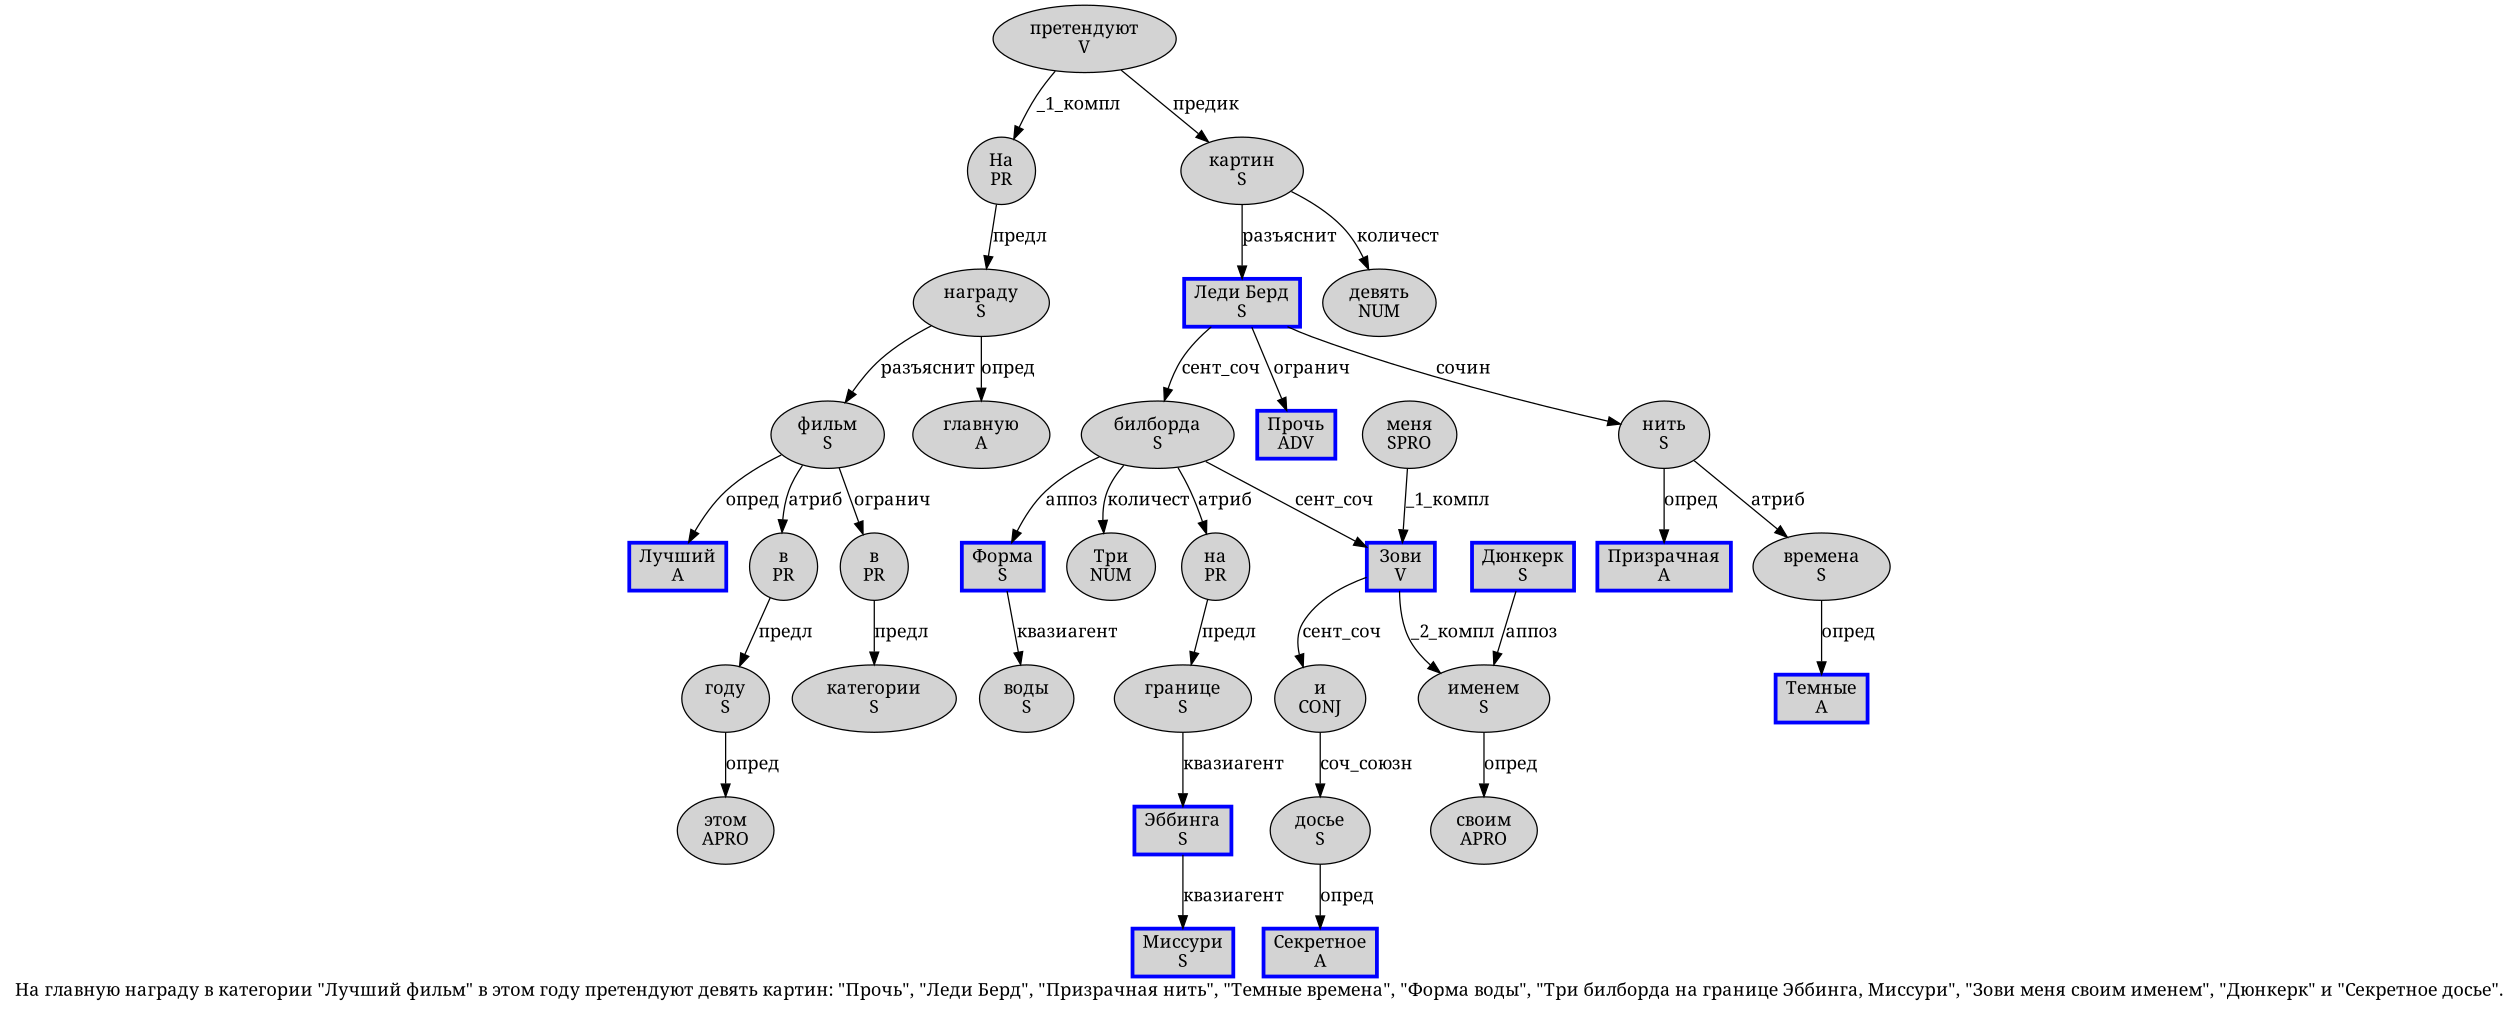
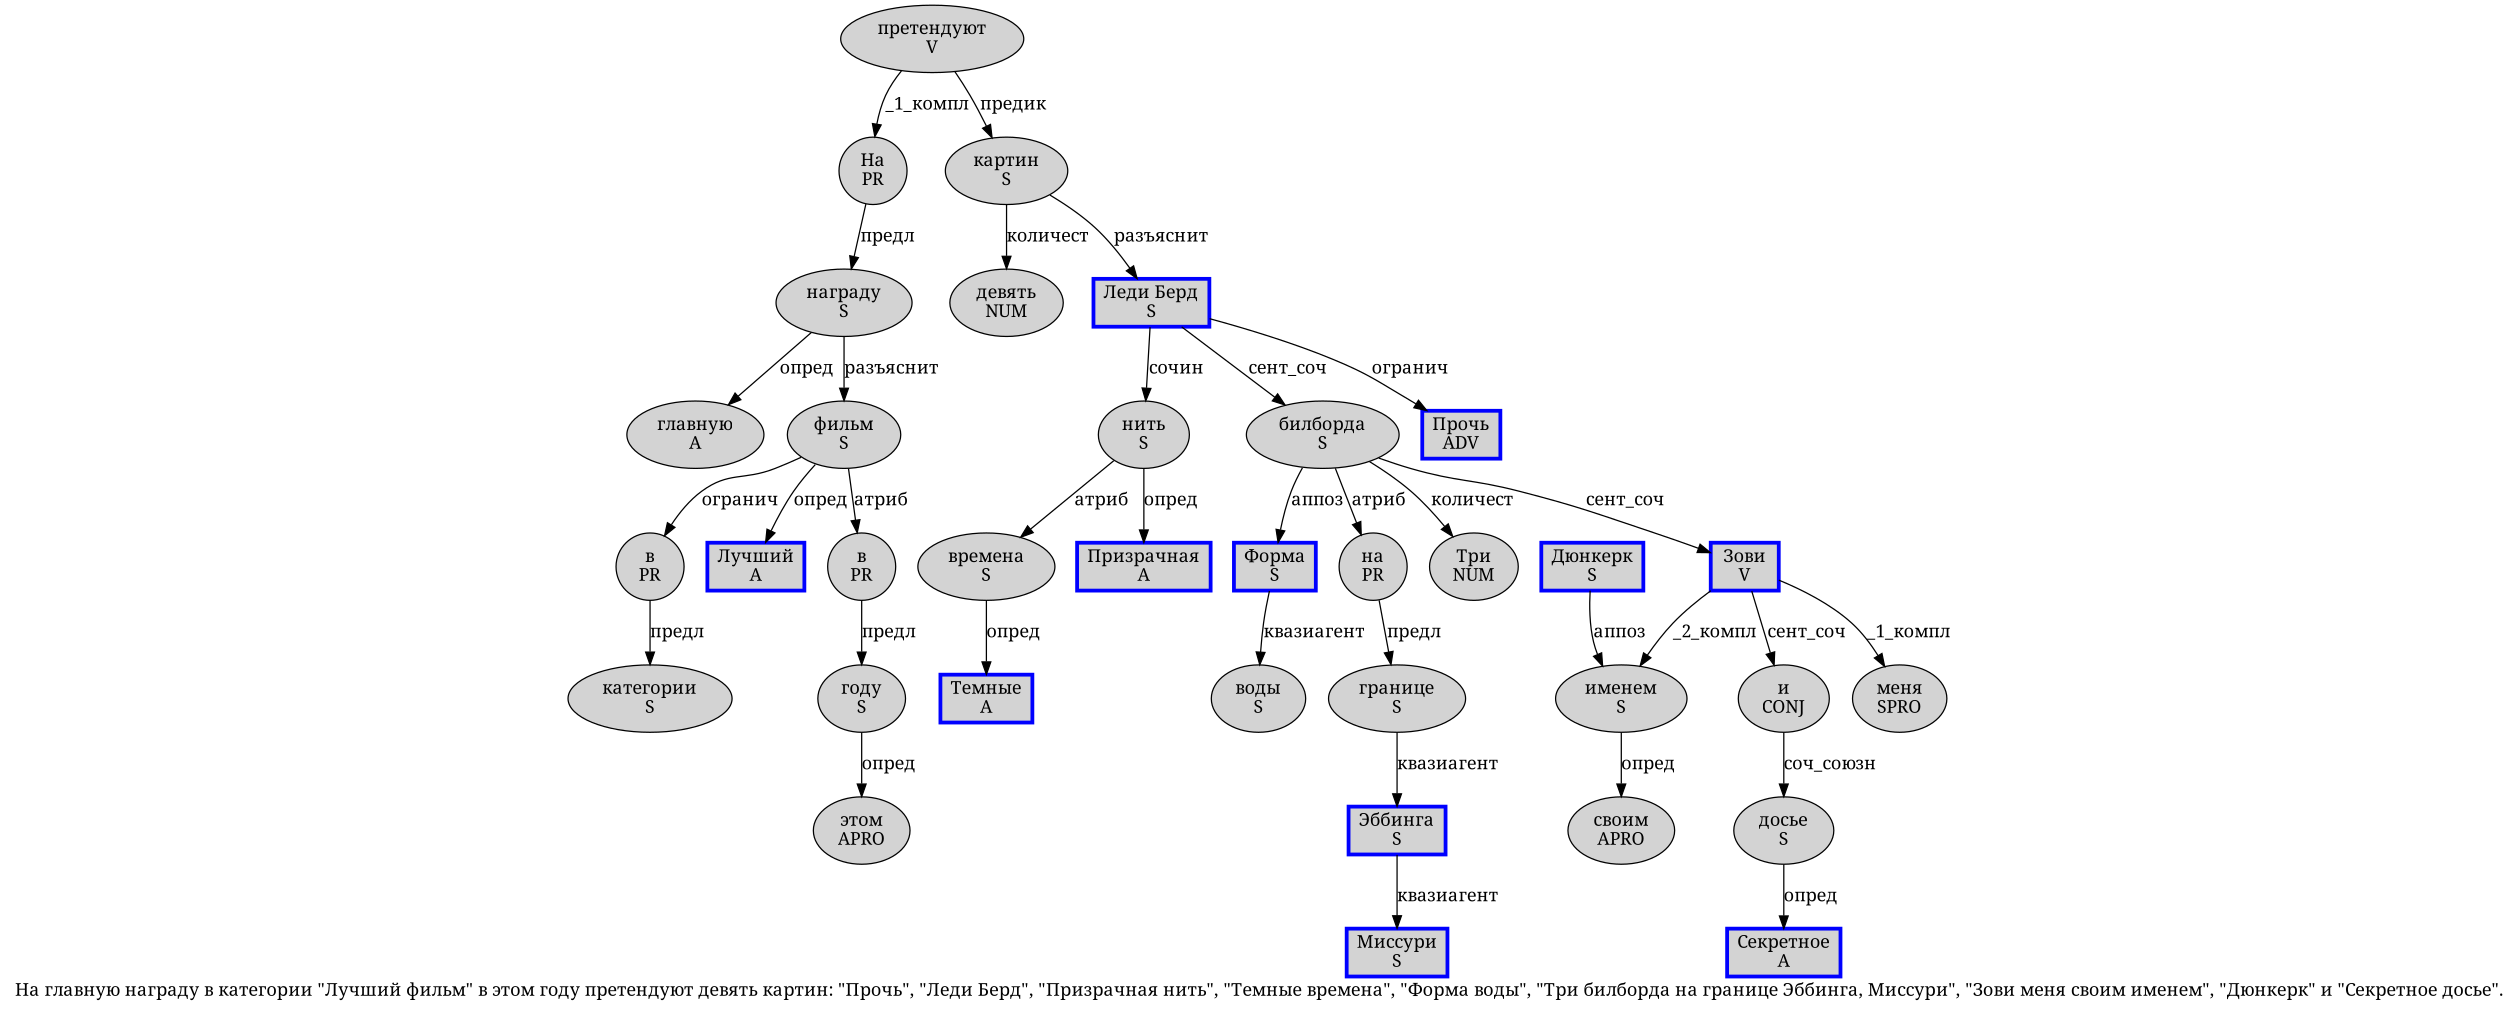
(1405, 499) -> (1835, 610)
